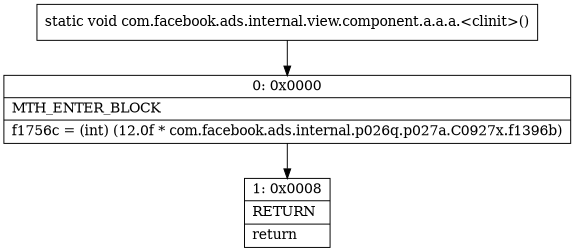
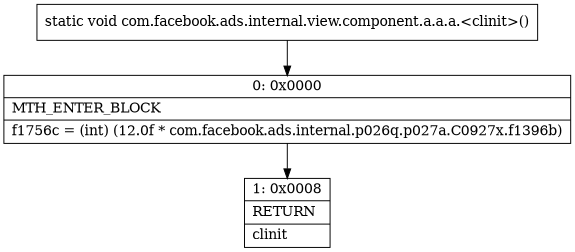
(275, 235) -> (270, 235)
